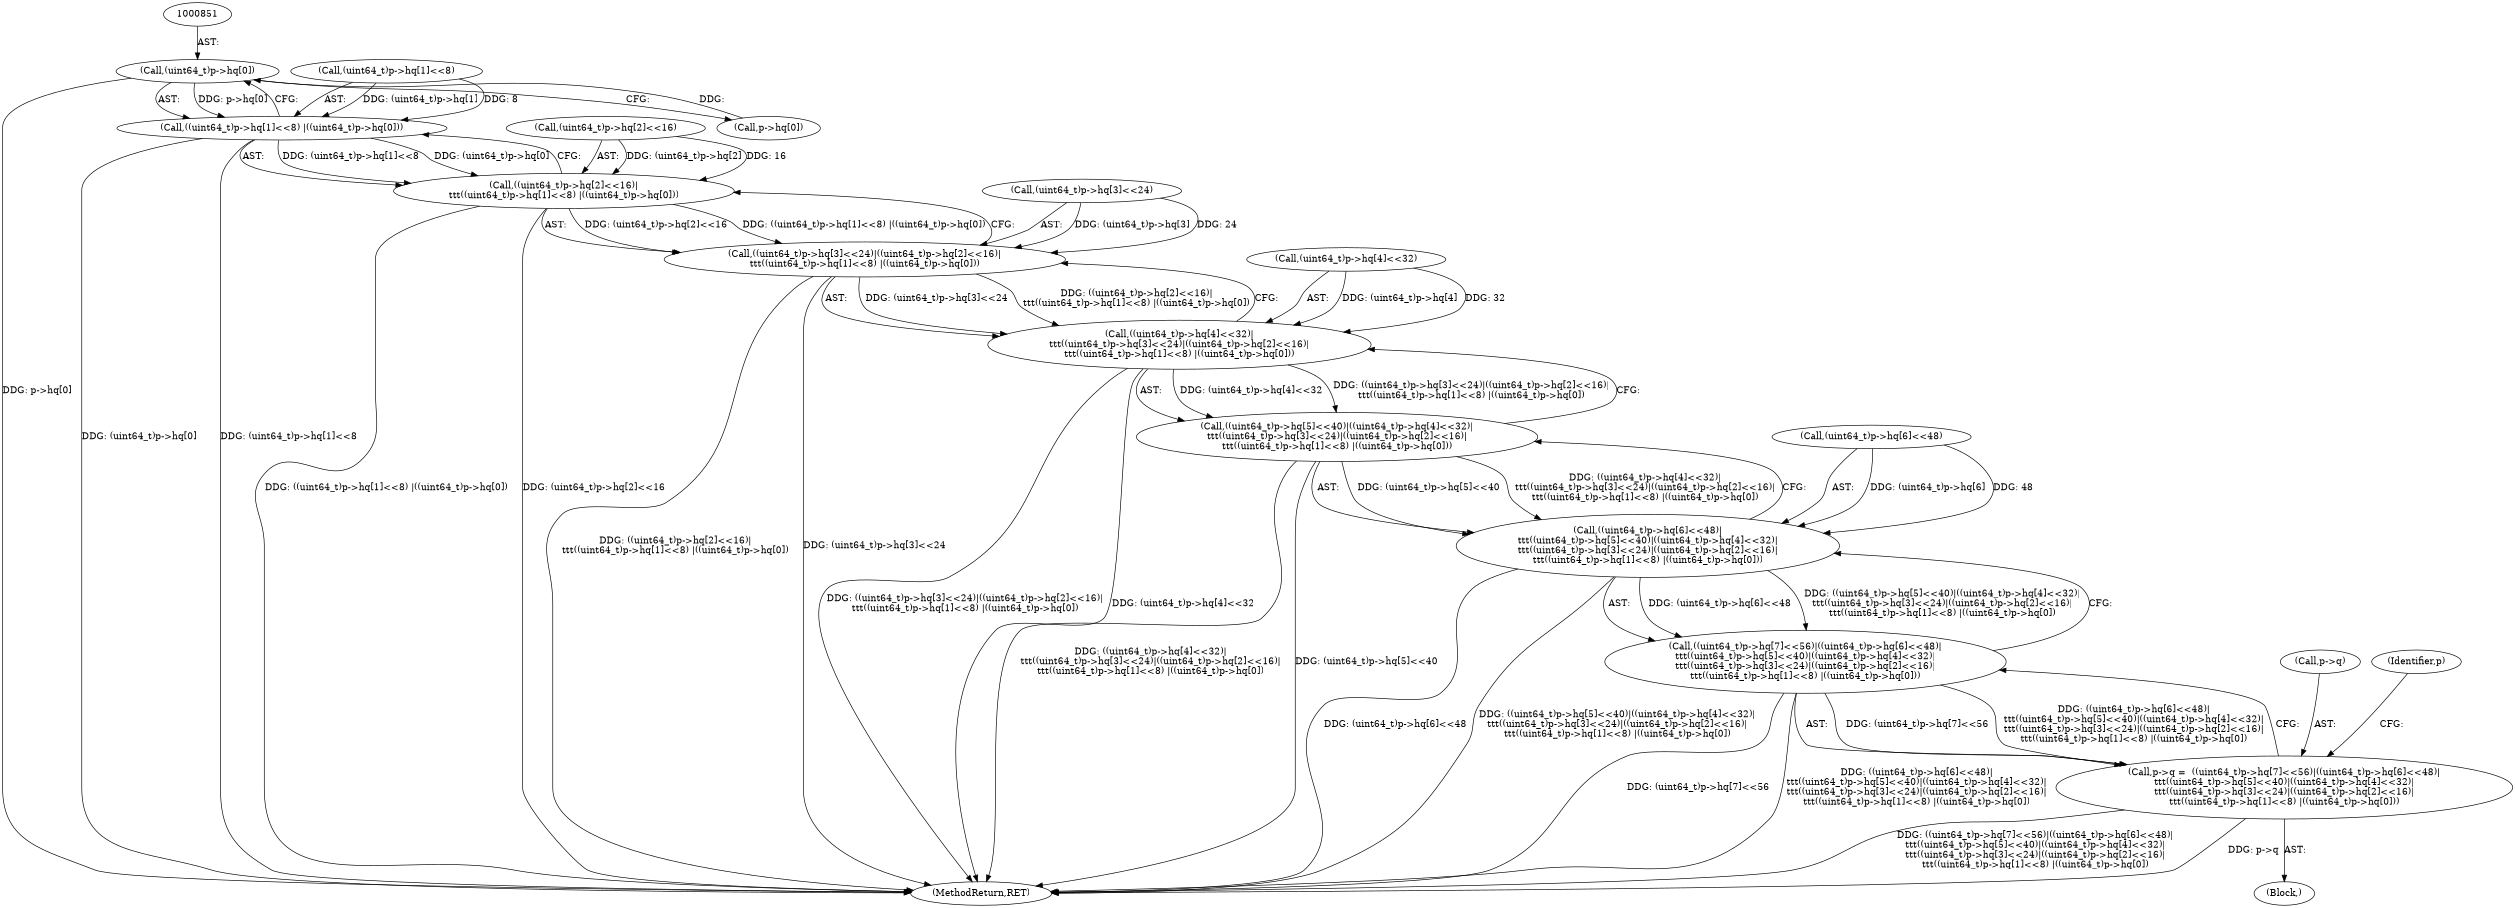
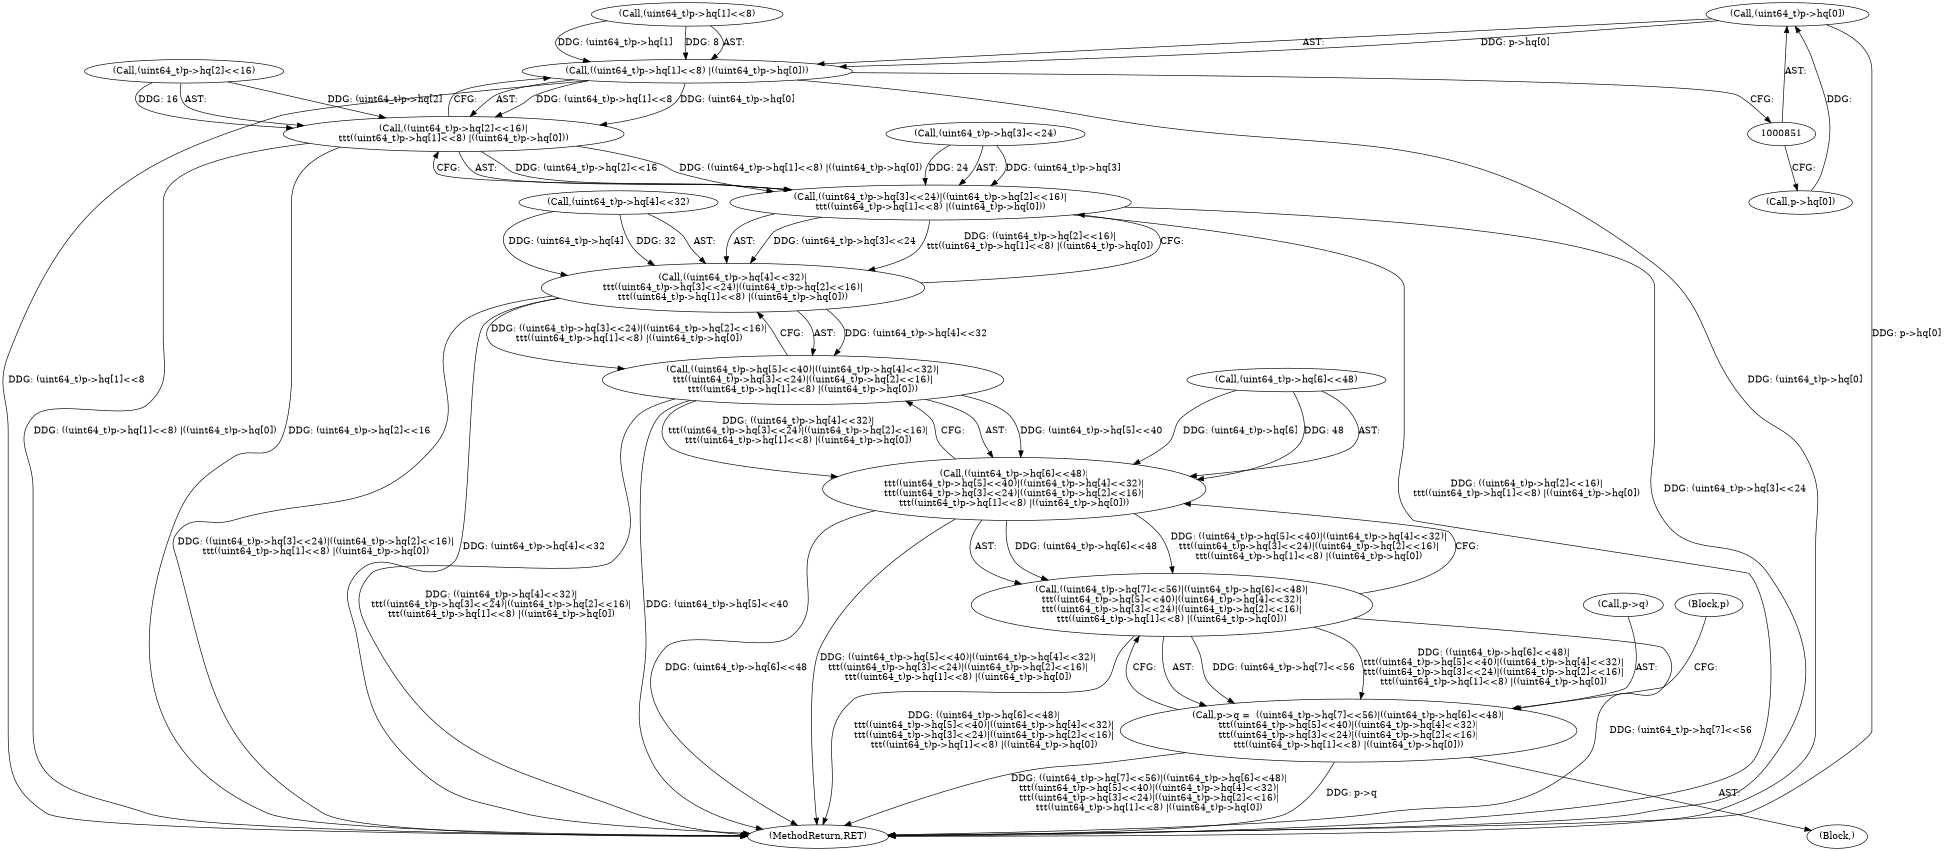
(490, 93) -> (1790, 165)
(269, 96) -> (1313, 77)
(2416, 662) -> (1709, 605)
